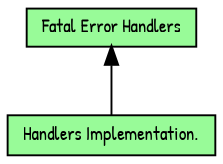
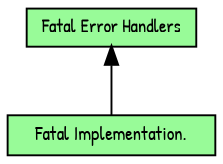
(111, 135) -> (111, 135)
